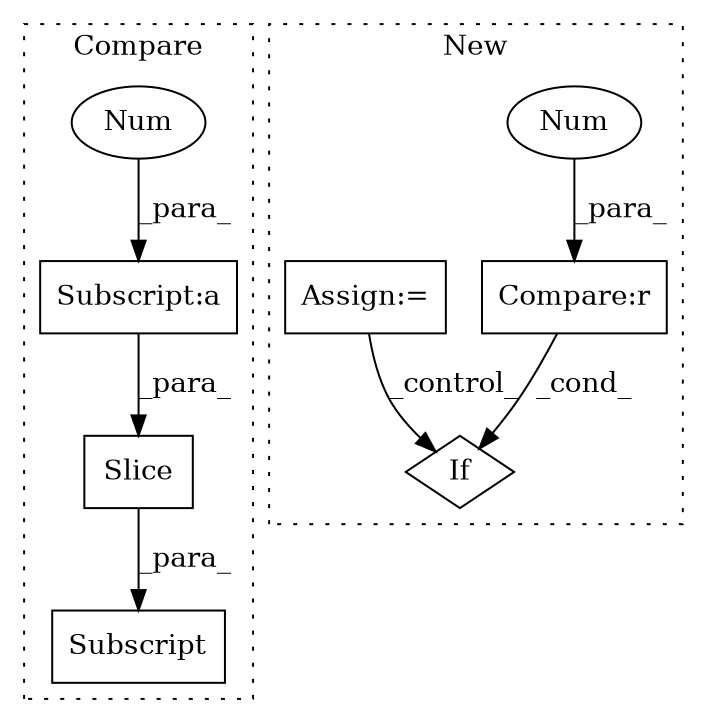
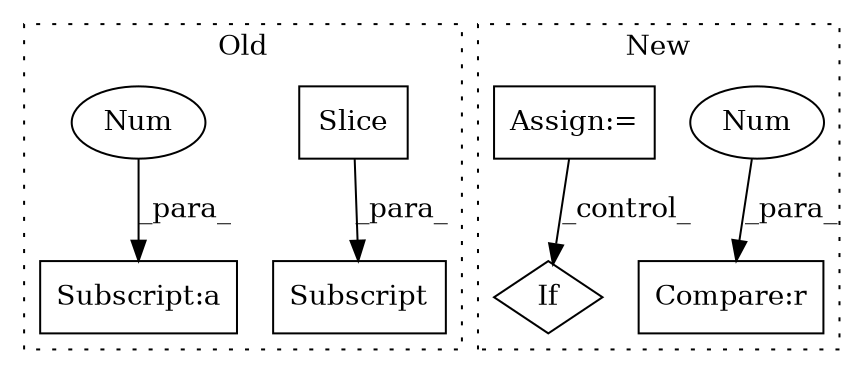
(139, 47) -> (243, 47)
(139, 375) -> none
(528, 385) -> none
